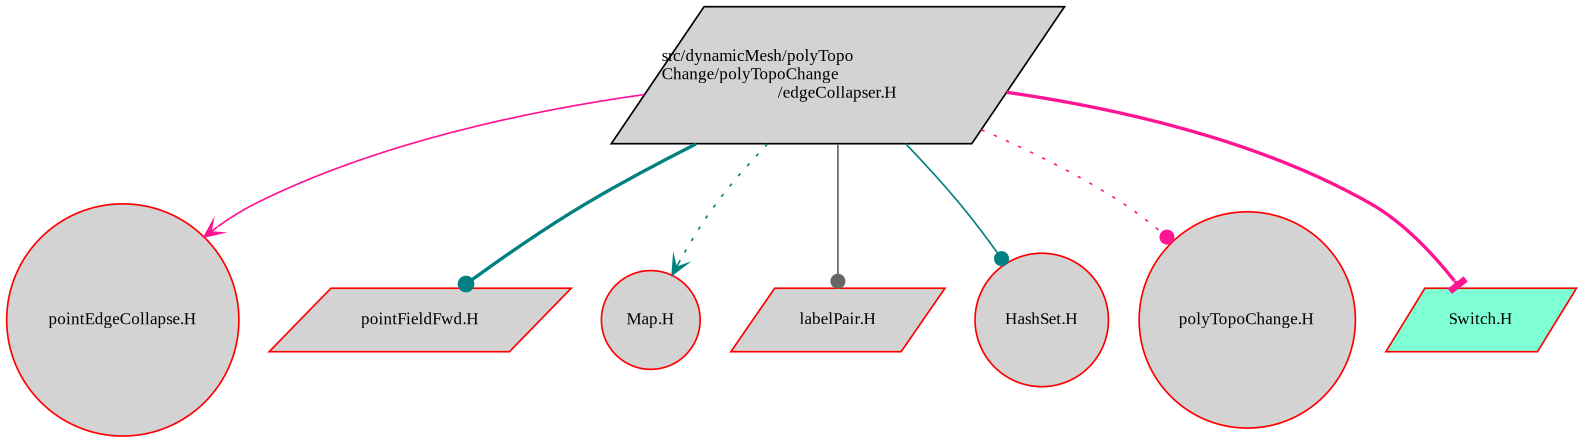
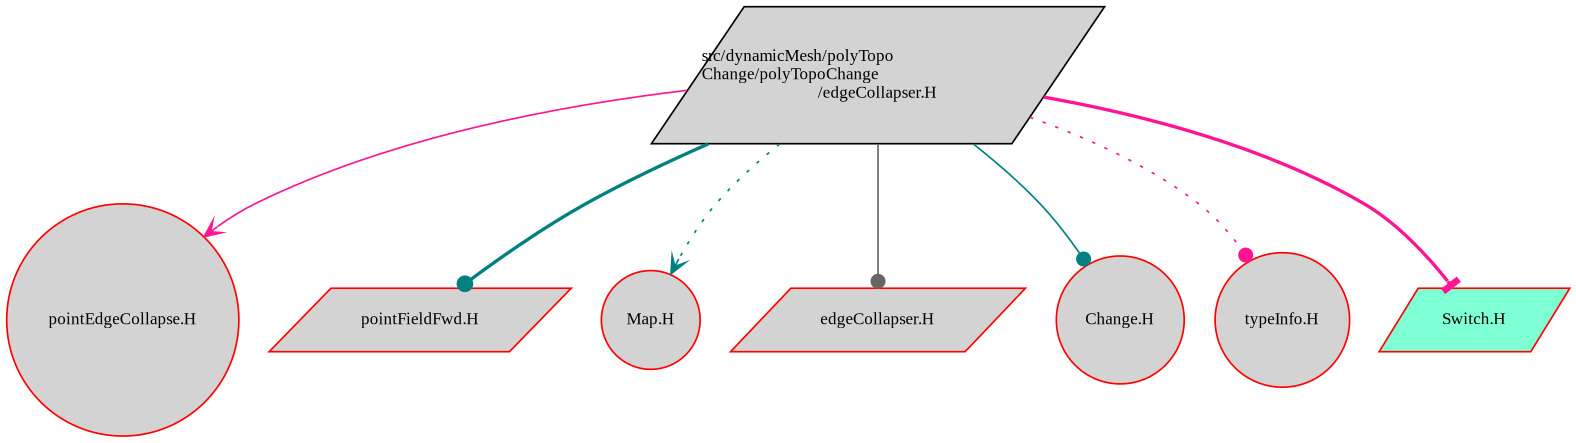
(838, 320) -> (878, 320)
(1042, 320) -> (1120, 320)
(1247, 320) -> (1282, 320)
